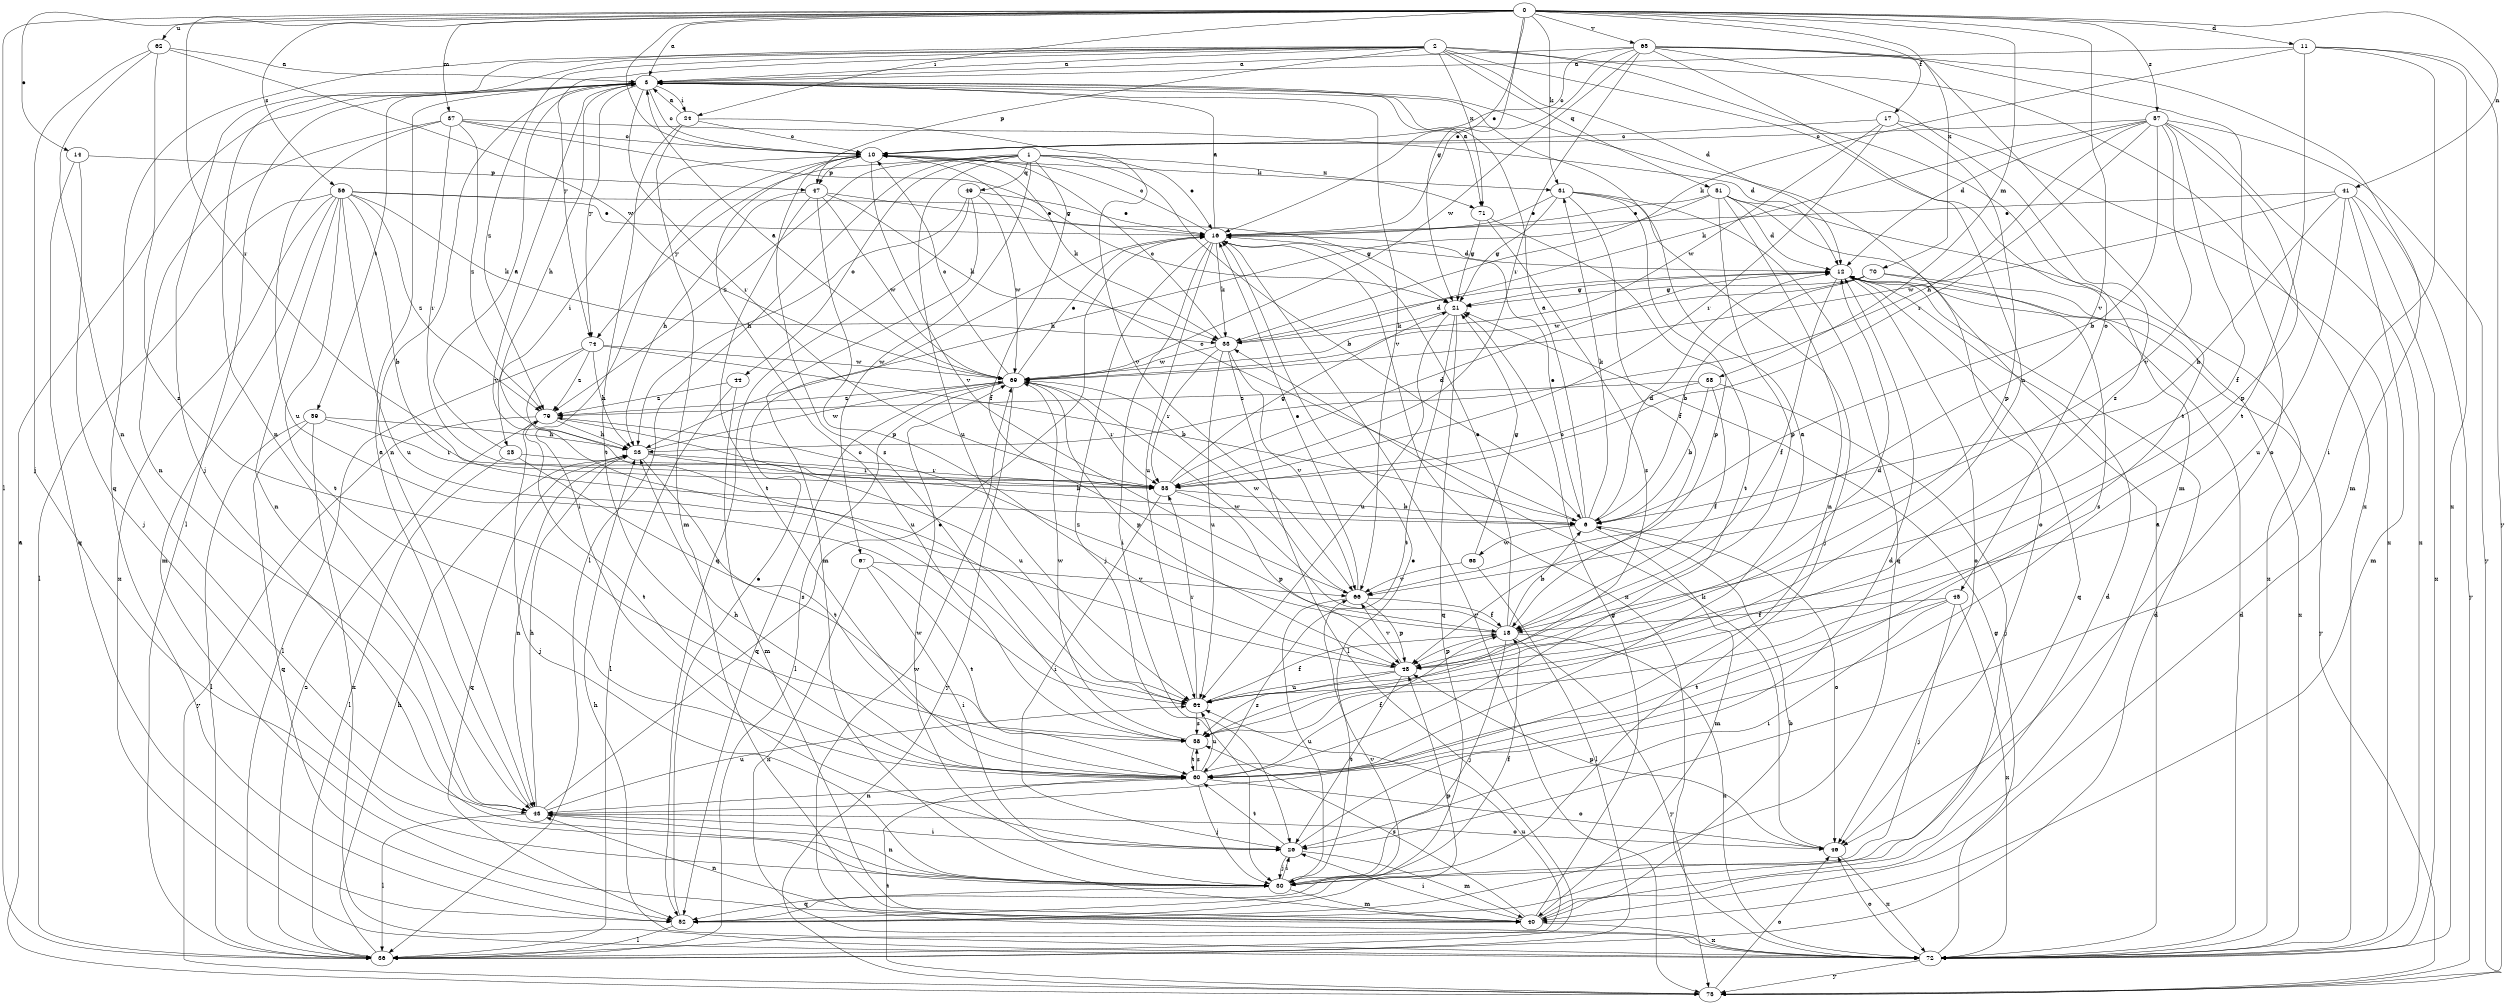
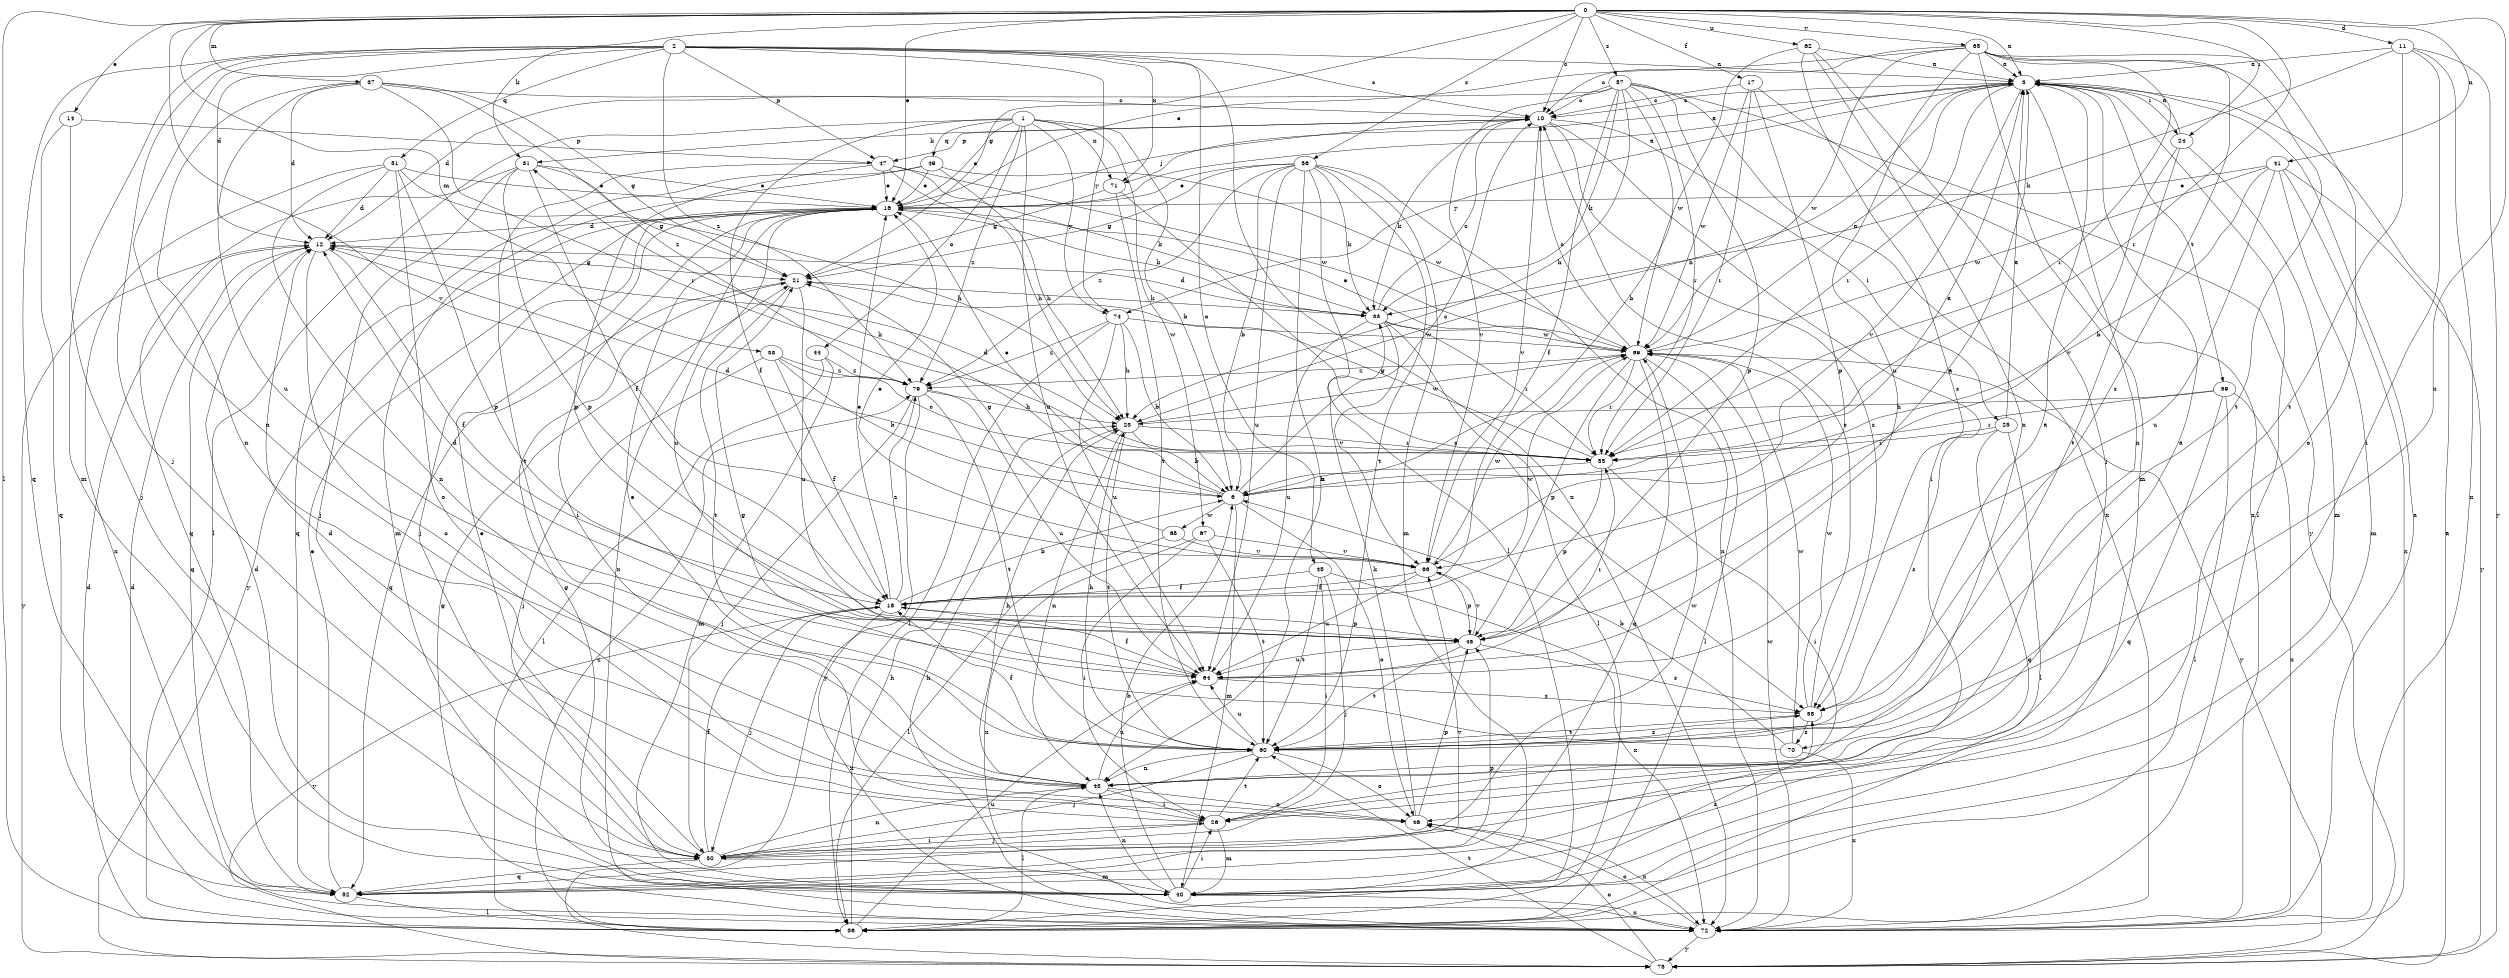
(778, 136) -> (1150, 57)
(1142, 191) -> (1162, 164)
(496, 380) -> (1950, 371)
(1880, 609) -> (1804, 731)
(466, 702) -> (1352, 860)
(1293, 721) -> (1314, 627)
(1355, 750) -> (1368, 696)
